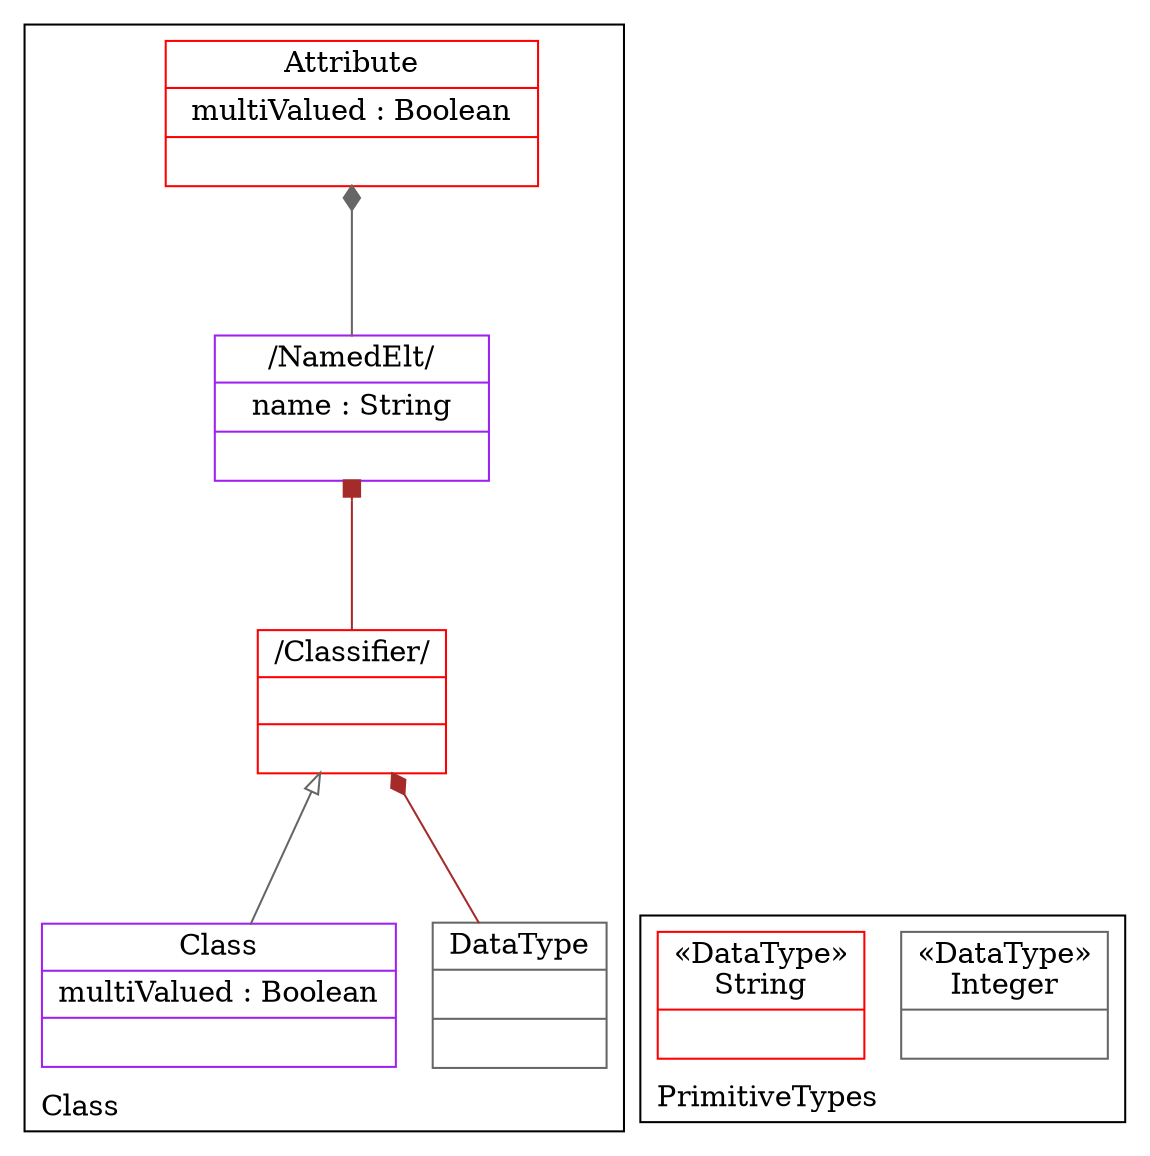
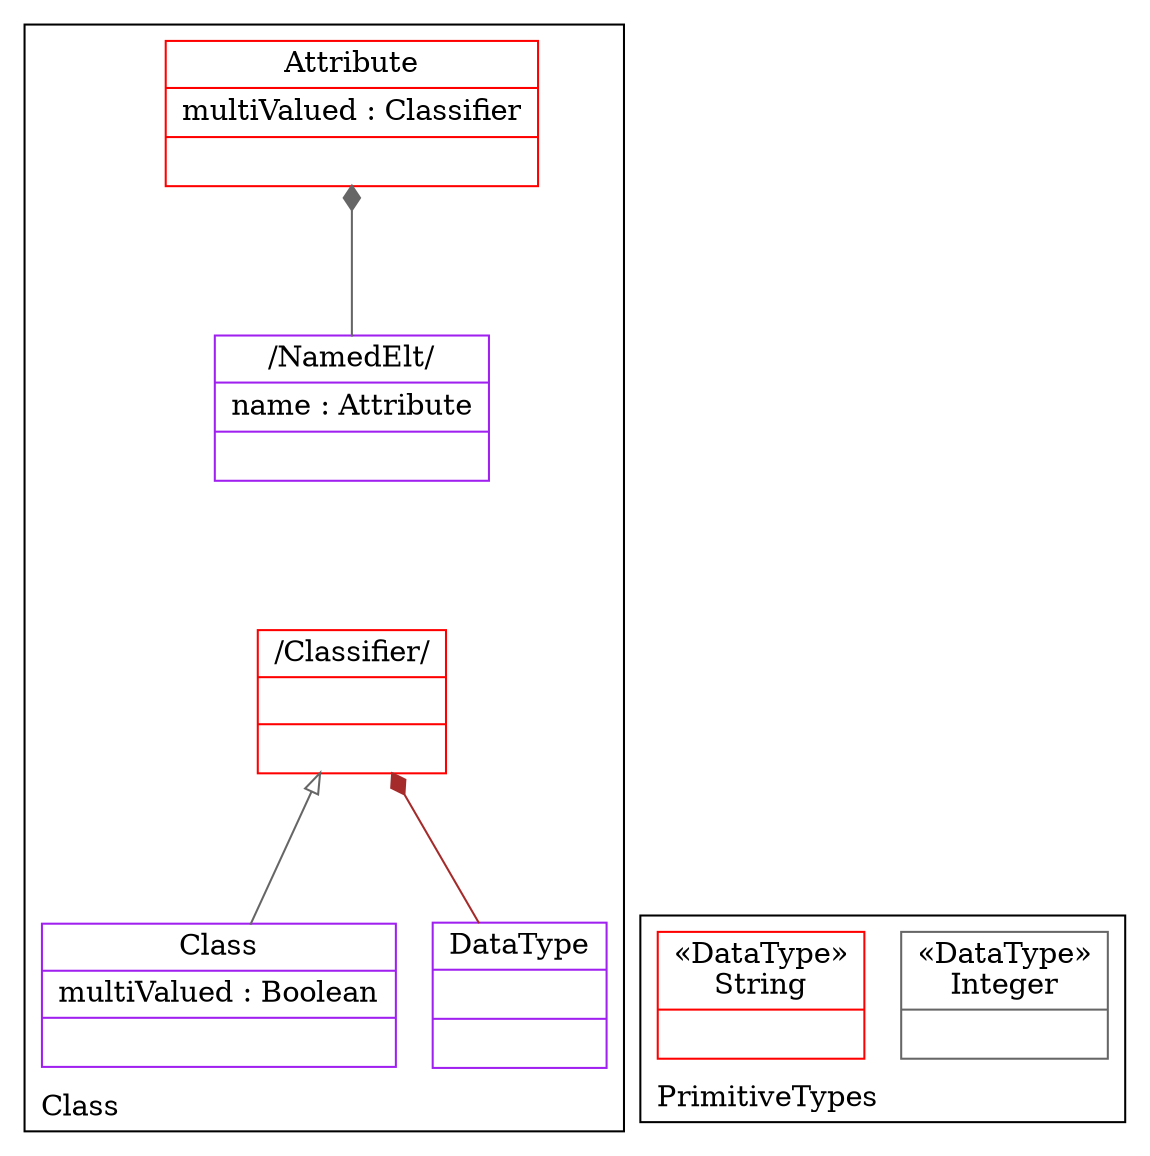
(352, 111) -> (352, 111)
(352, 406) -> (352, 406)
(352, 566) -> none
(520, 995) -> (520, 995)
